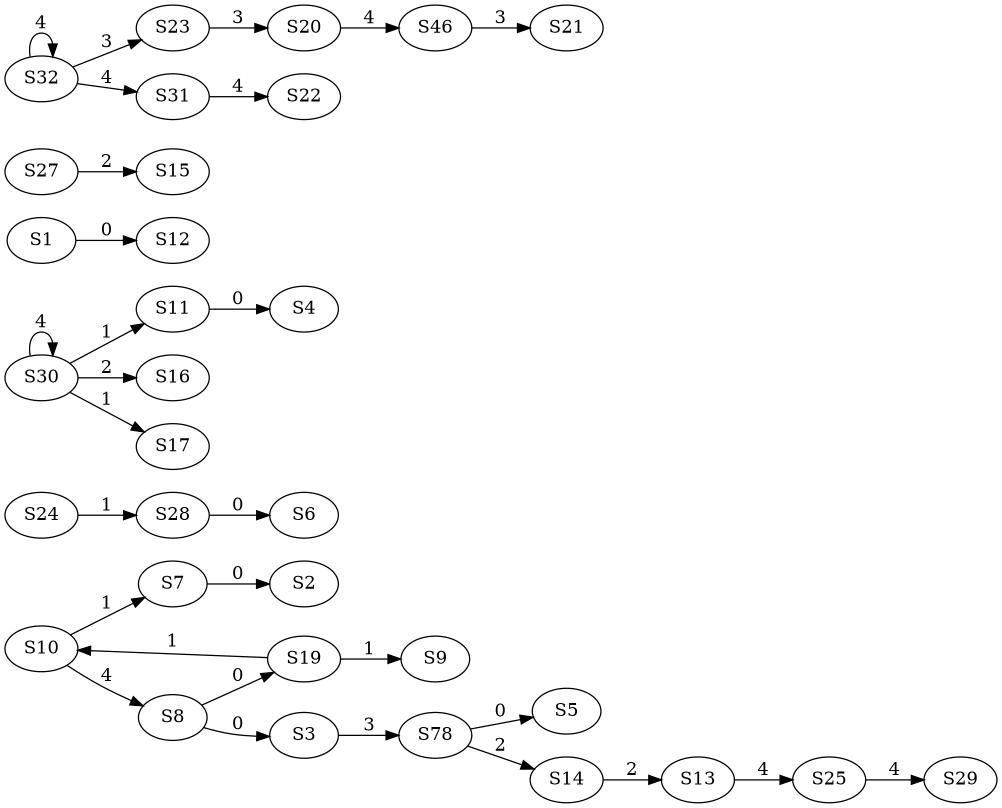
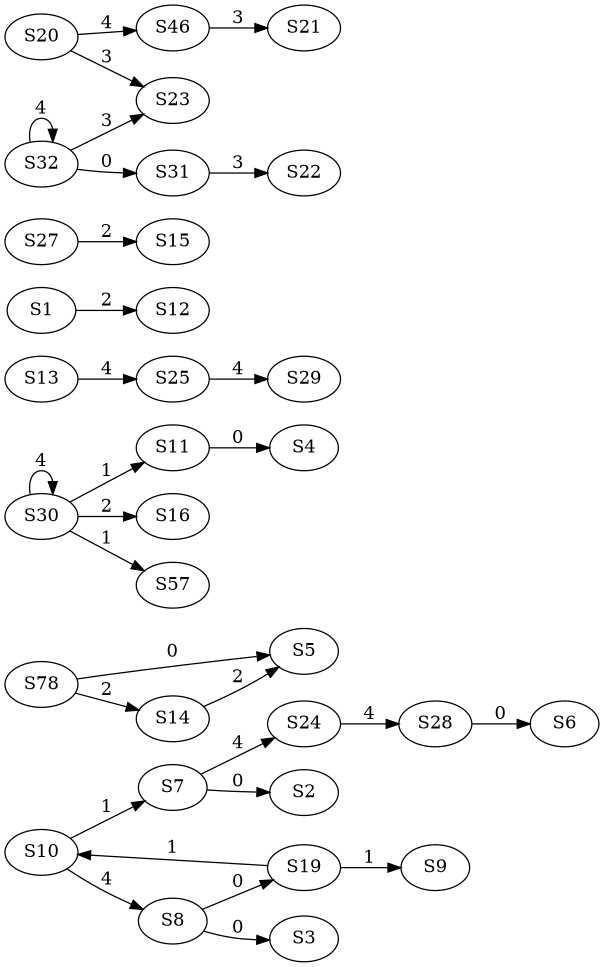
(232, 28) -> (101, 66)
(107, 78) -> (107, 162)
(238, 87) -> (238, 163)
(107, 231) -> (107, 301)
(173, 447) -> (173, 585)
(107, 506) -> (370, 714)
(362, 735) -> none
none -> (232, 759)
(626, 780) -> (236, 691)
